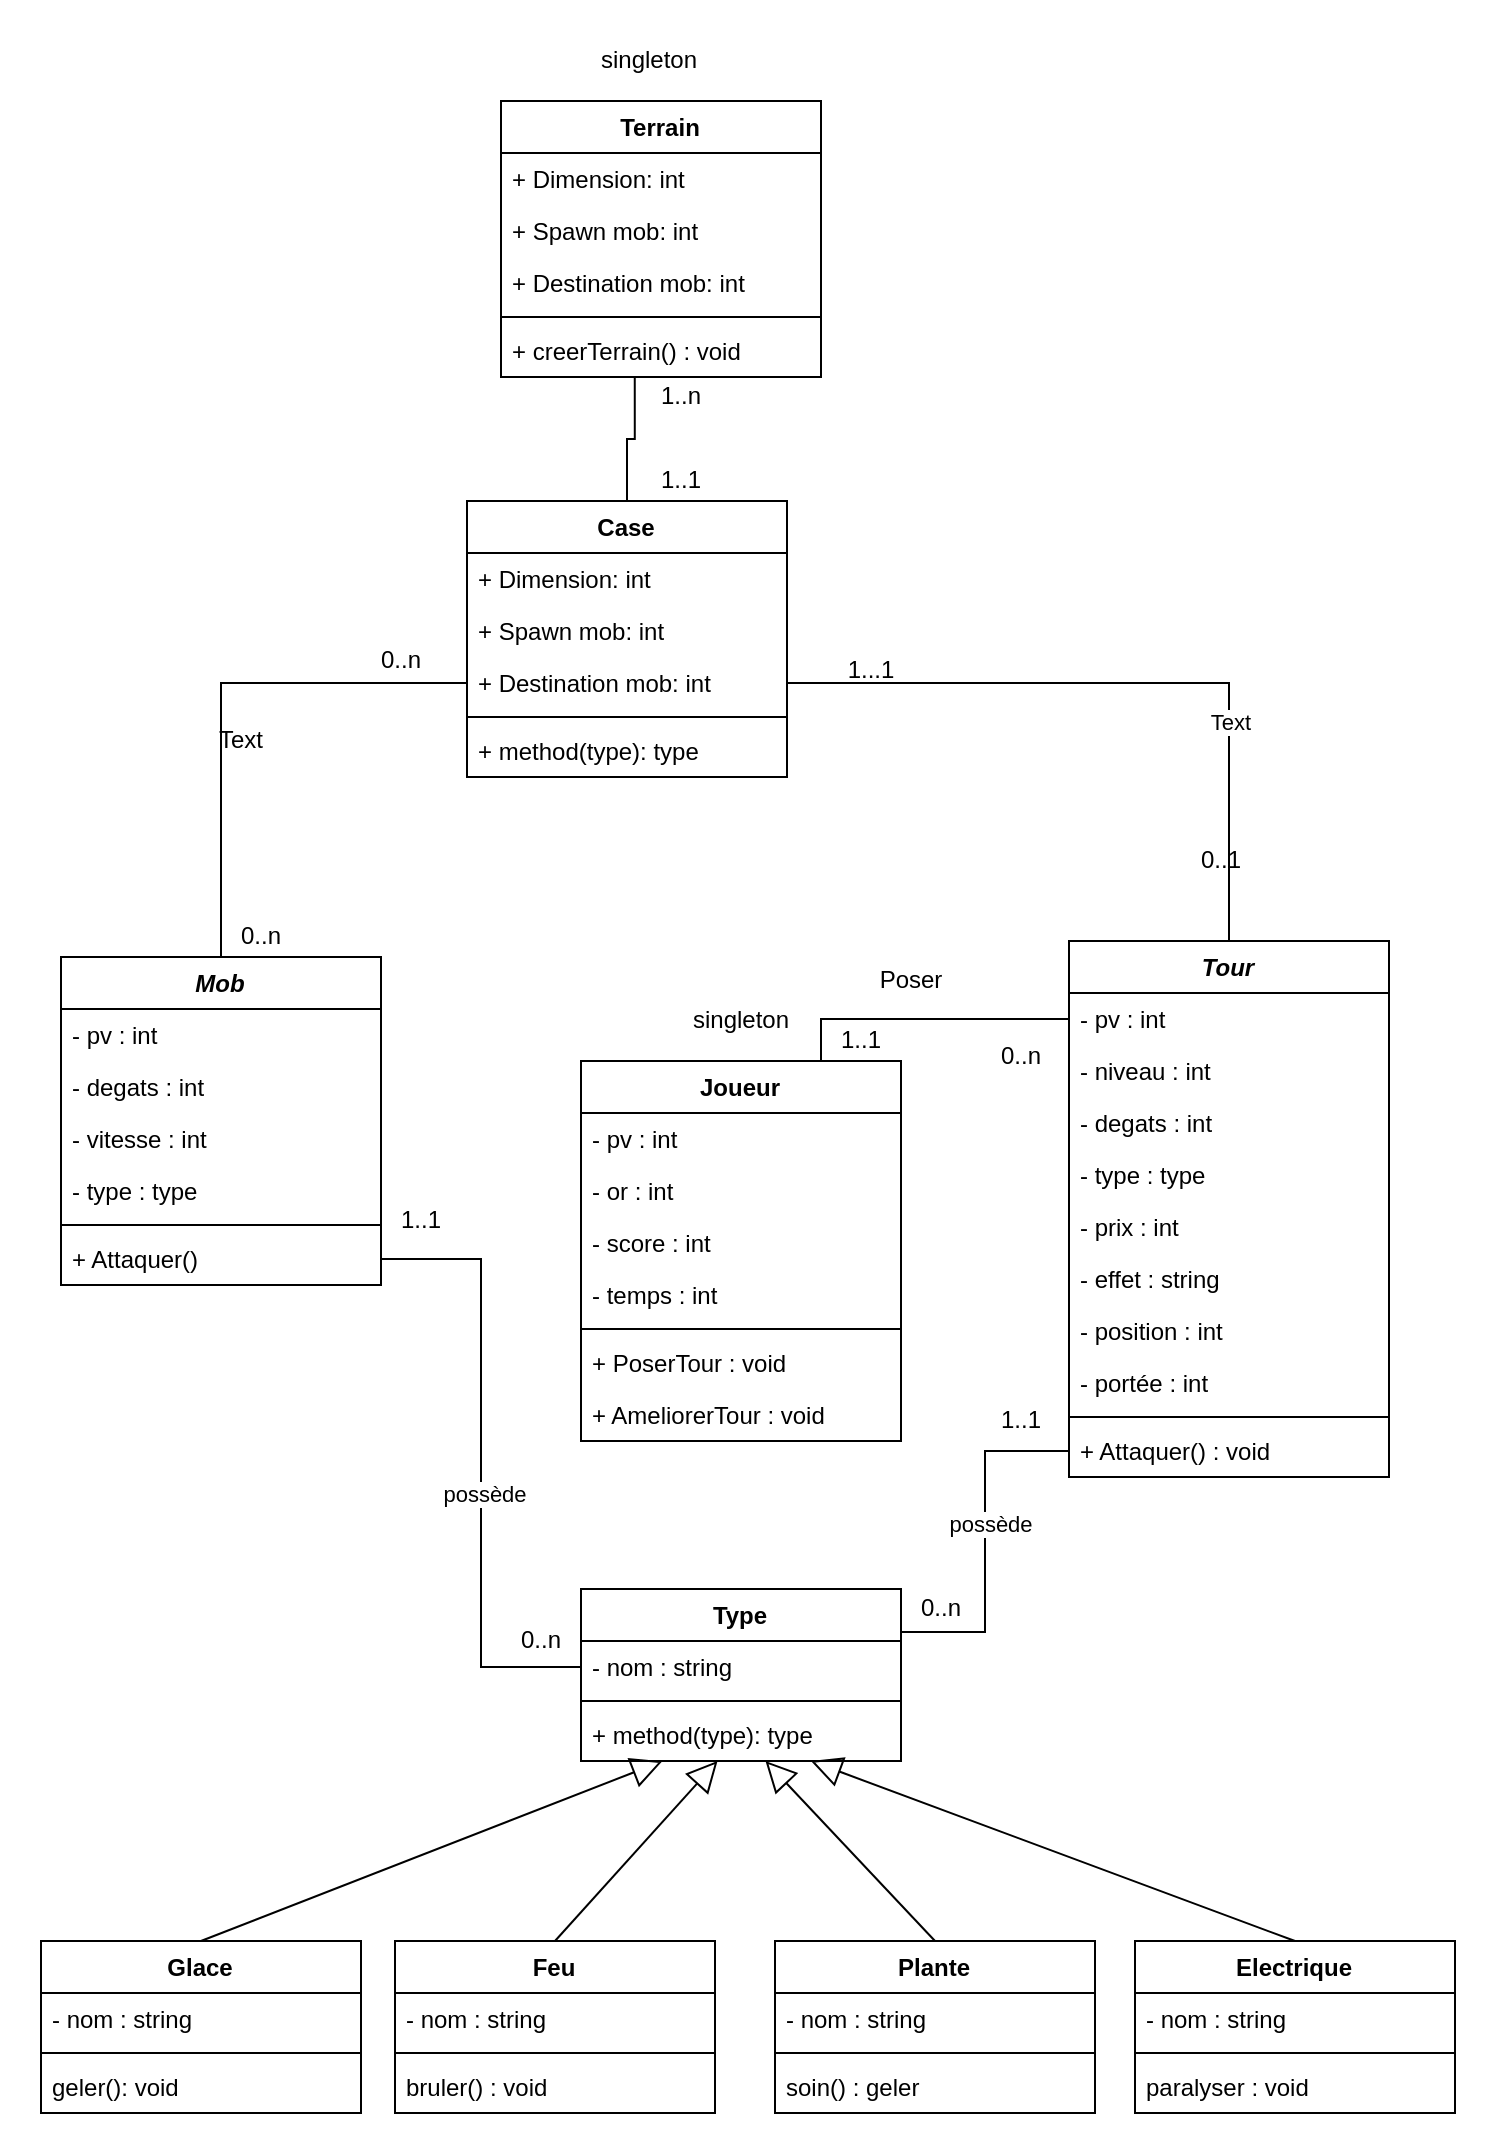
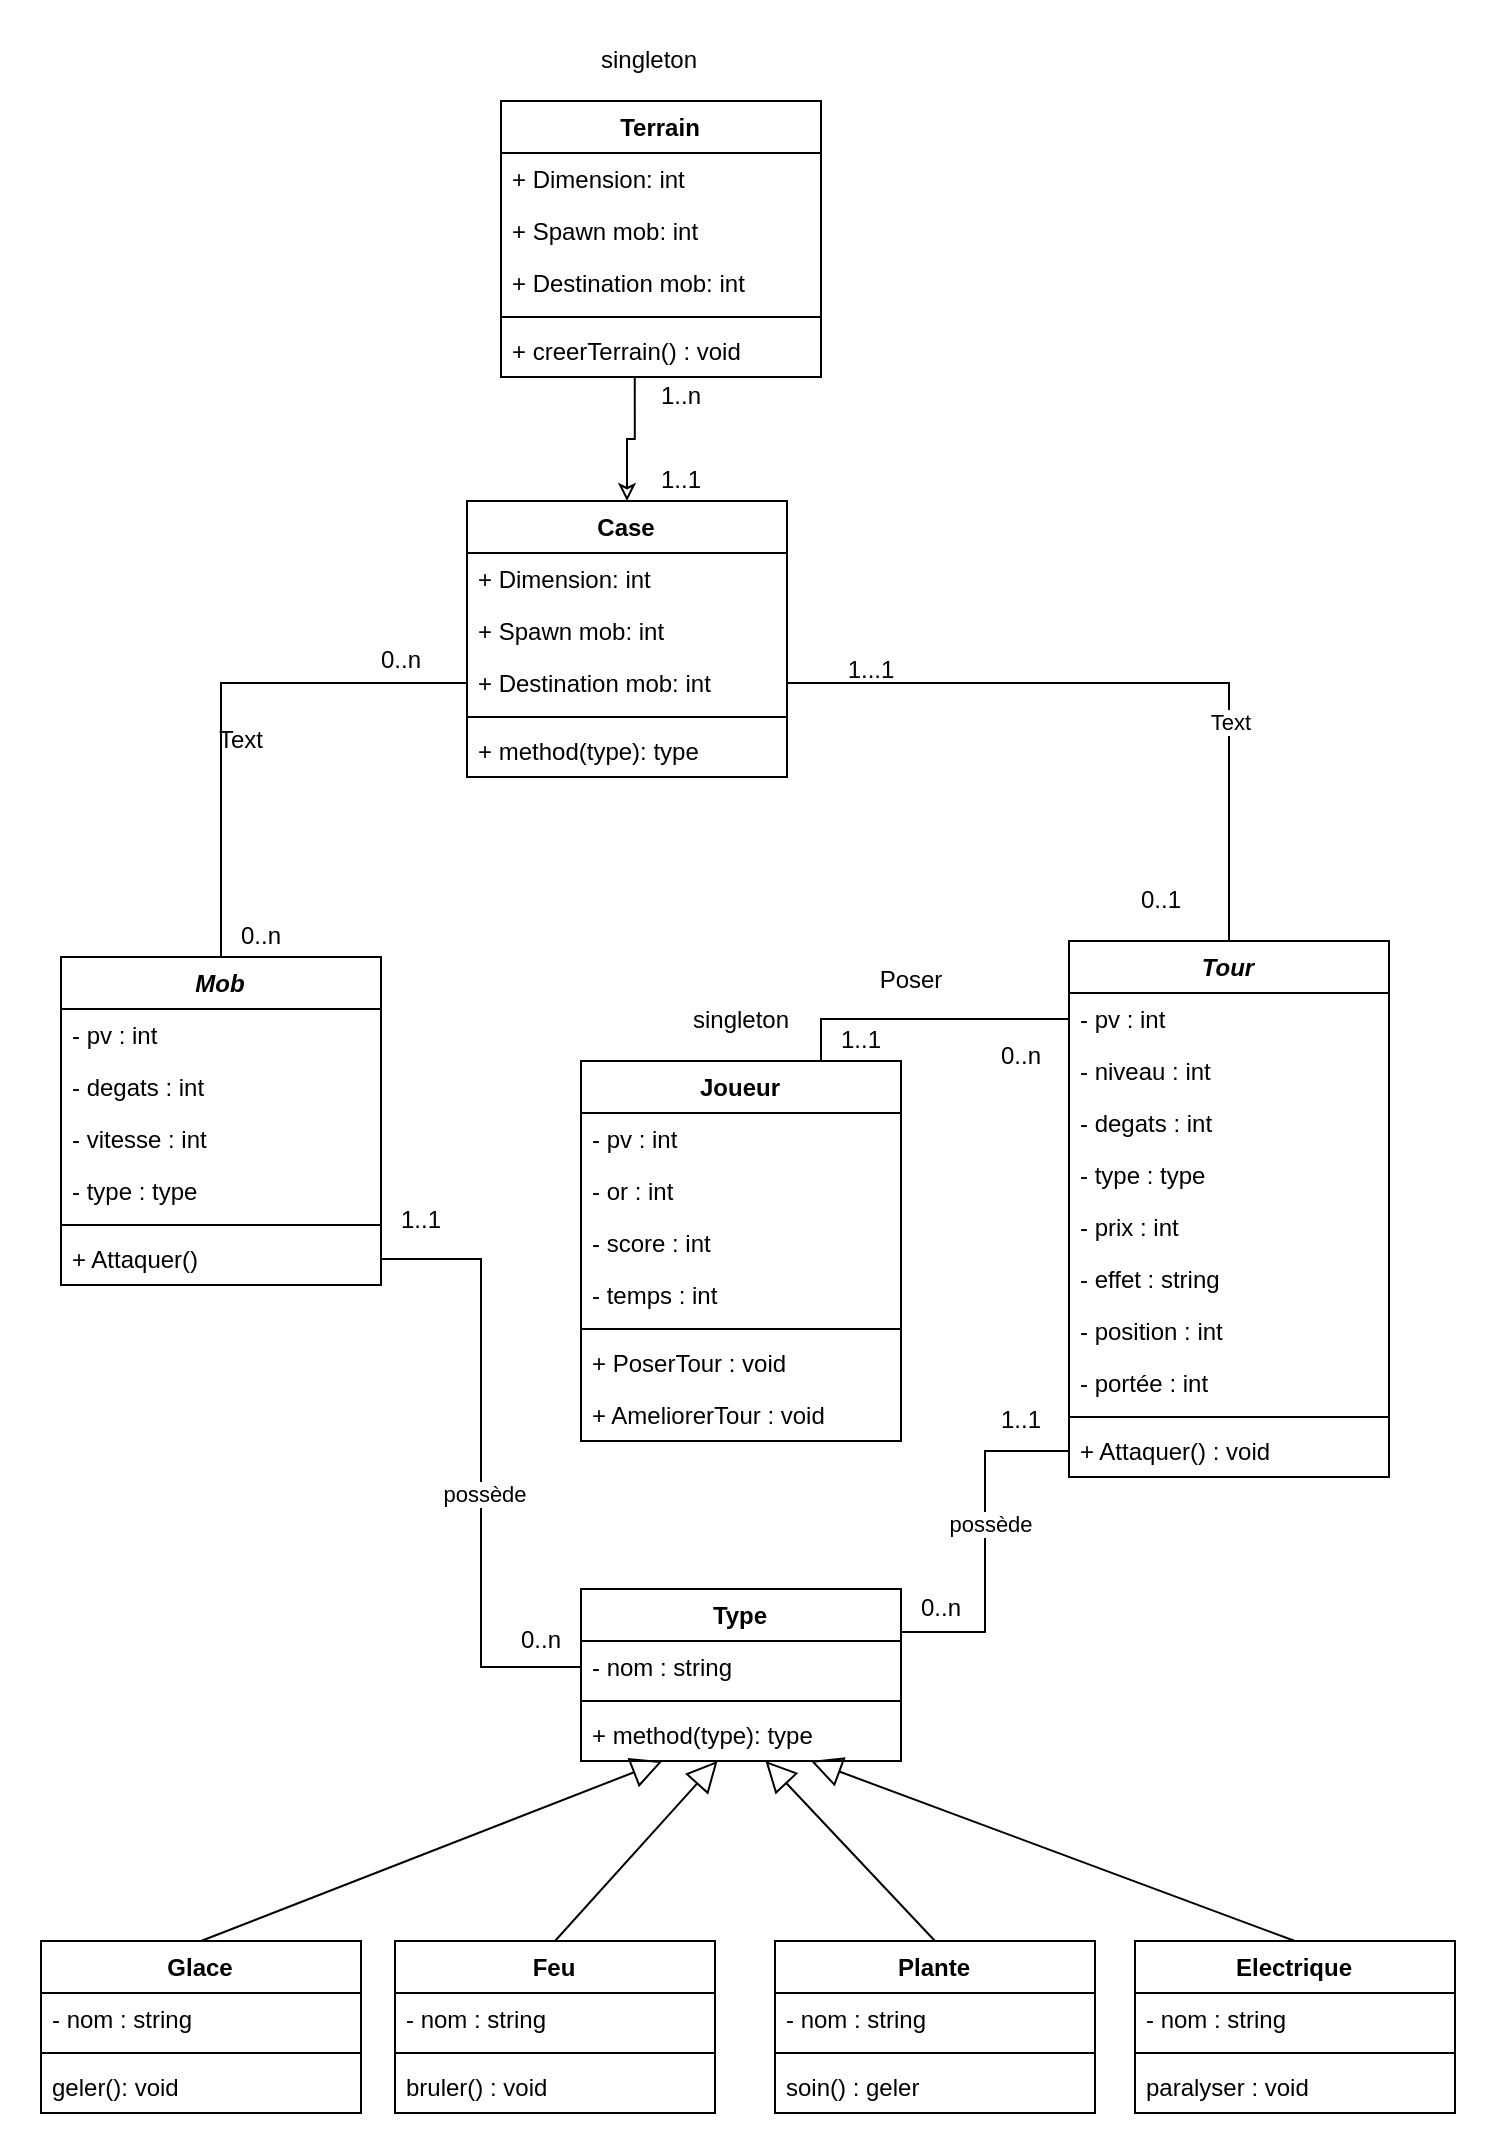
(627, 491) -> (627, 486)
(1221, 861) -> (1161, 901)
